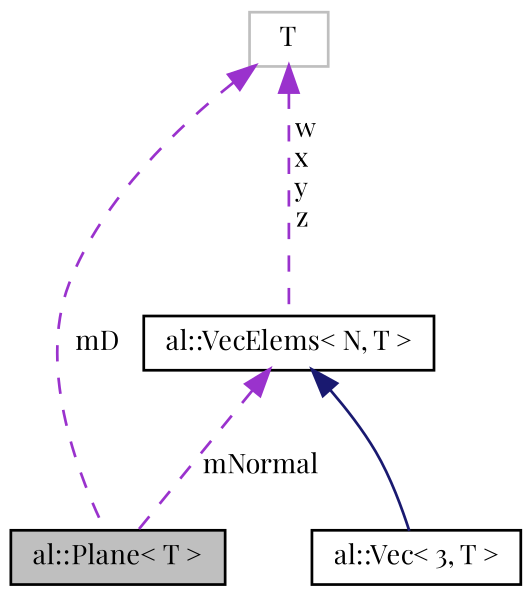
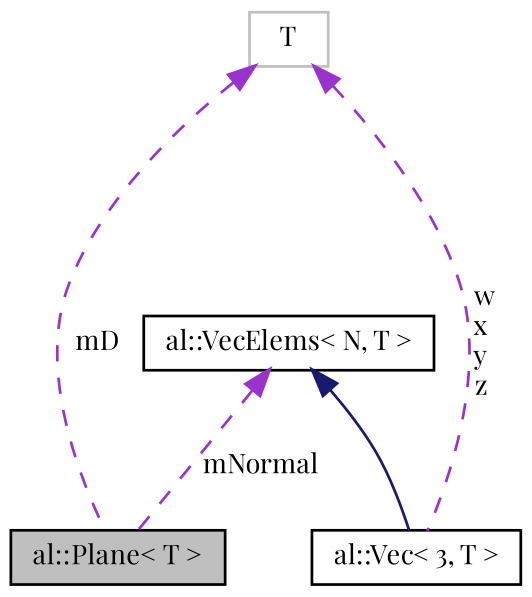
(289, 205) -> (462, 292)
